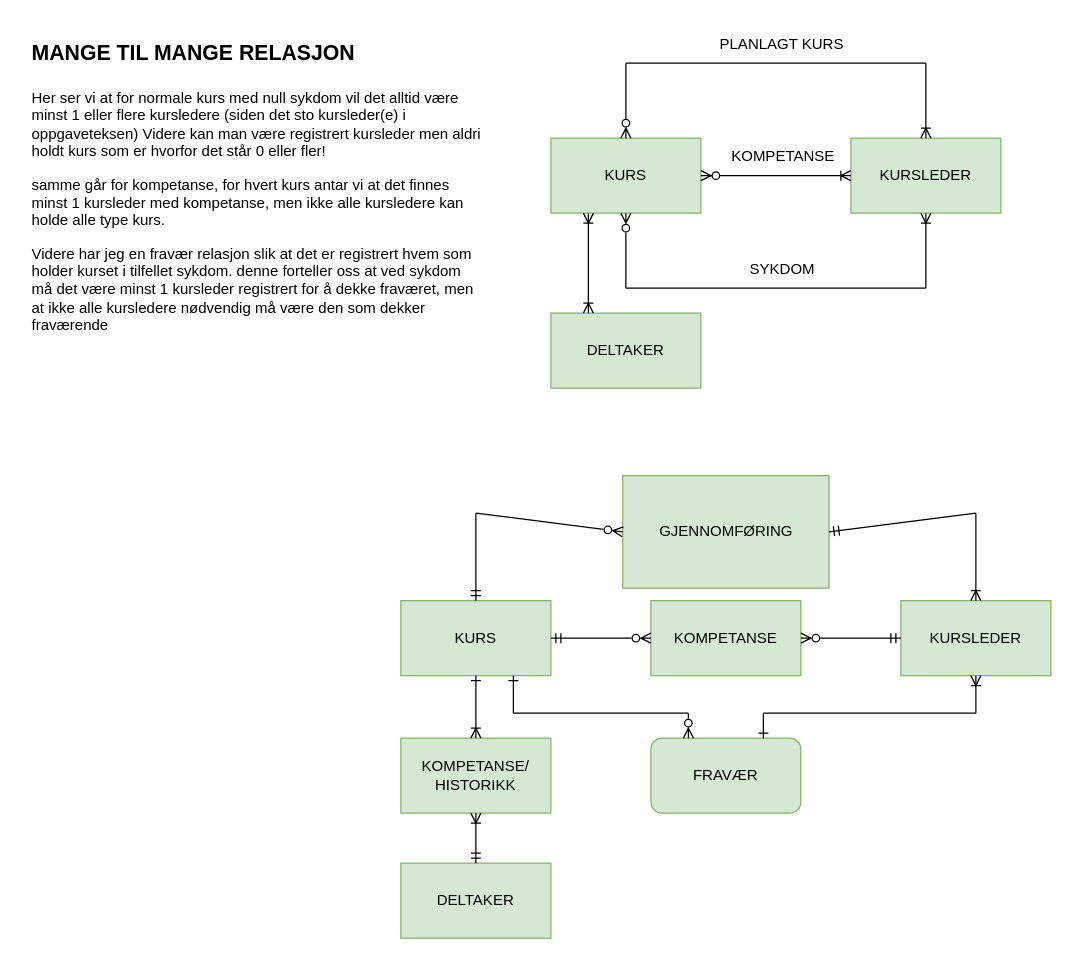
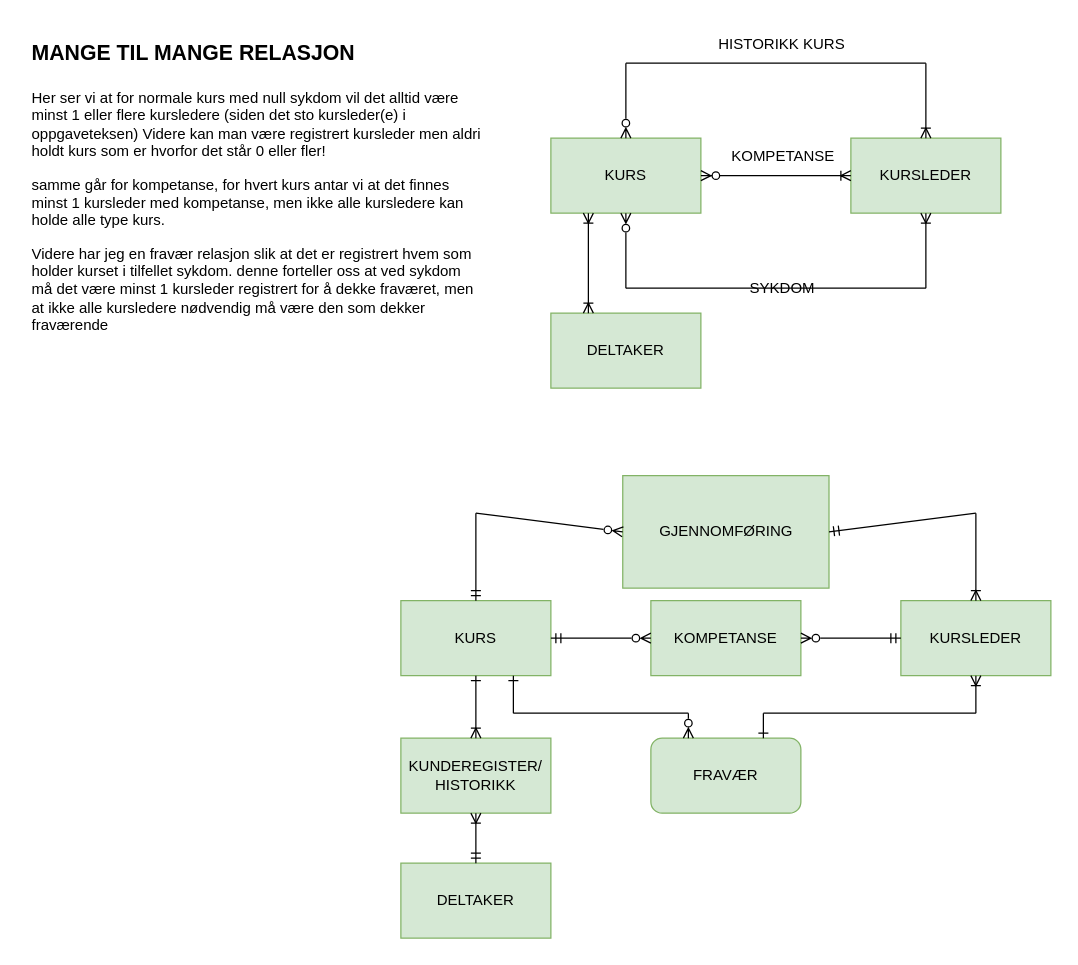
(782, 44) -> (782, 44)
(783, 269) -> (783, 288)
(476, 776) -> (476, 776)
